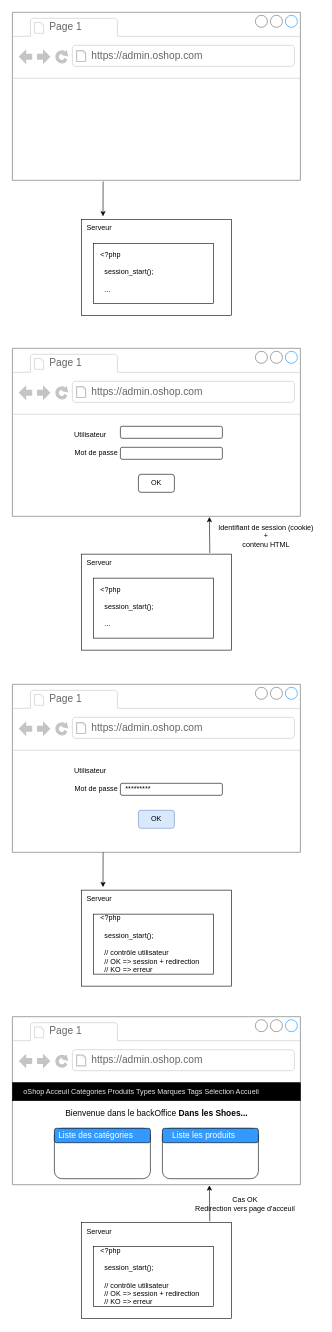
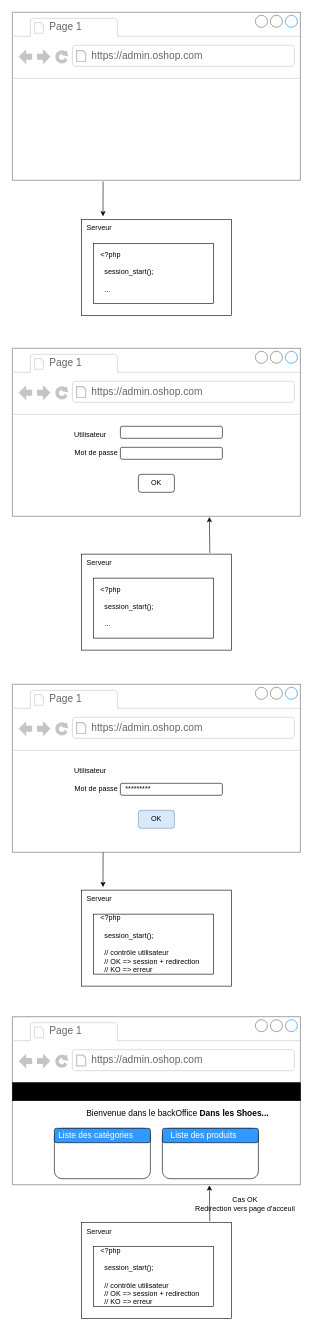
(266, 536) -> none
(141, 1092) -> none
(156, 1113) -> (177, 1113)
(204, 1136) -> (204, 1136)
